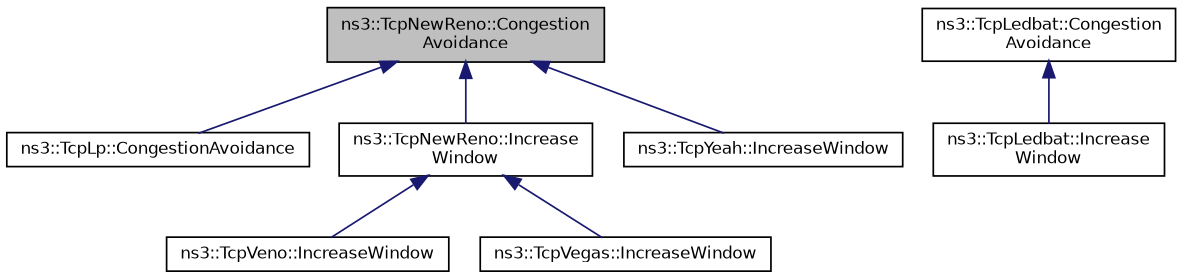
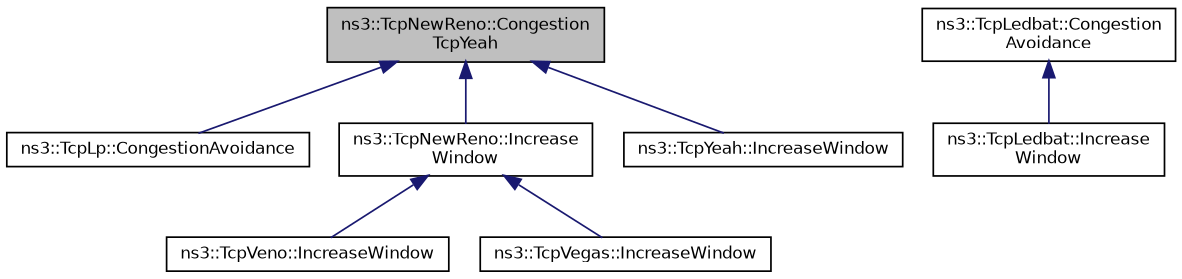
(466, 35) -> (466, 35)
